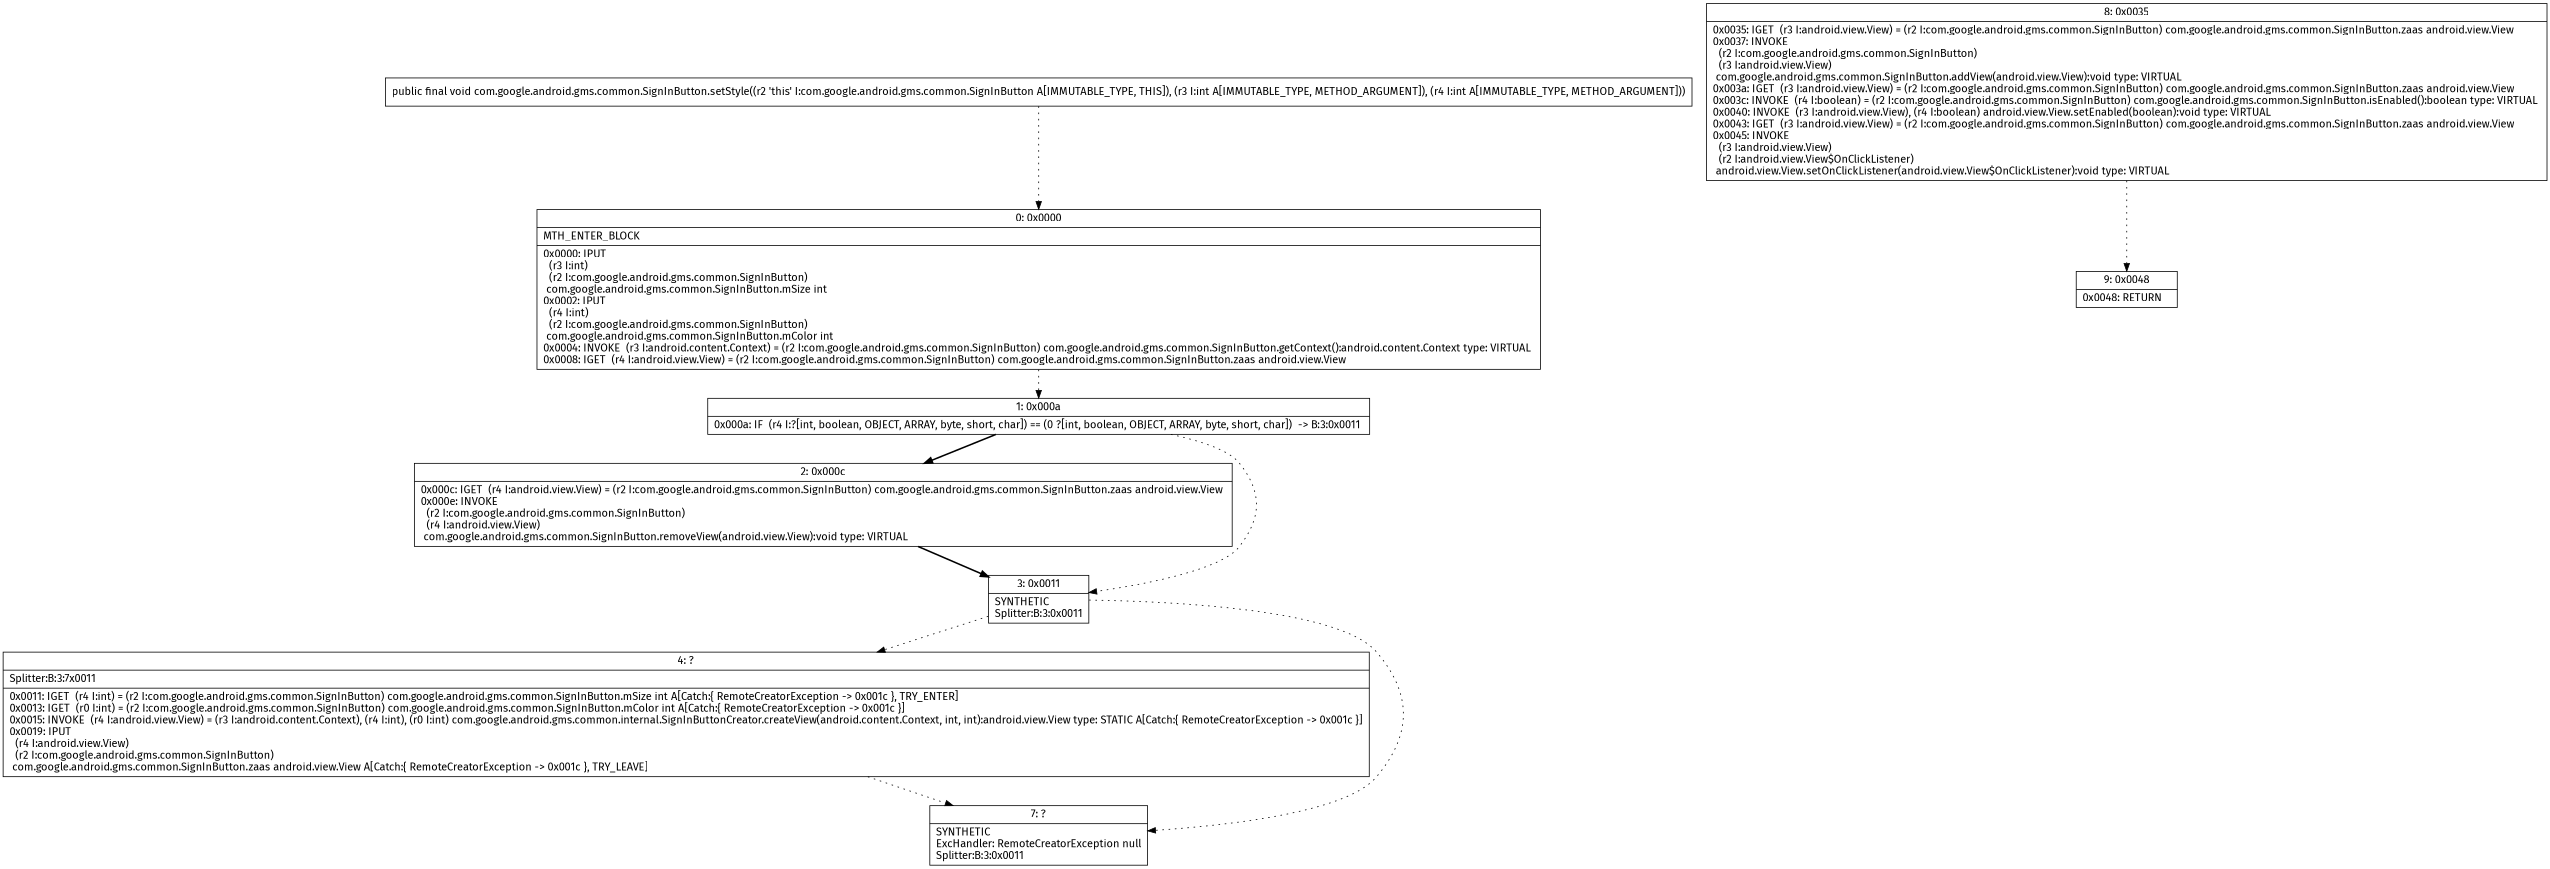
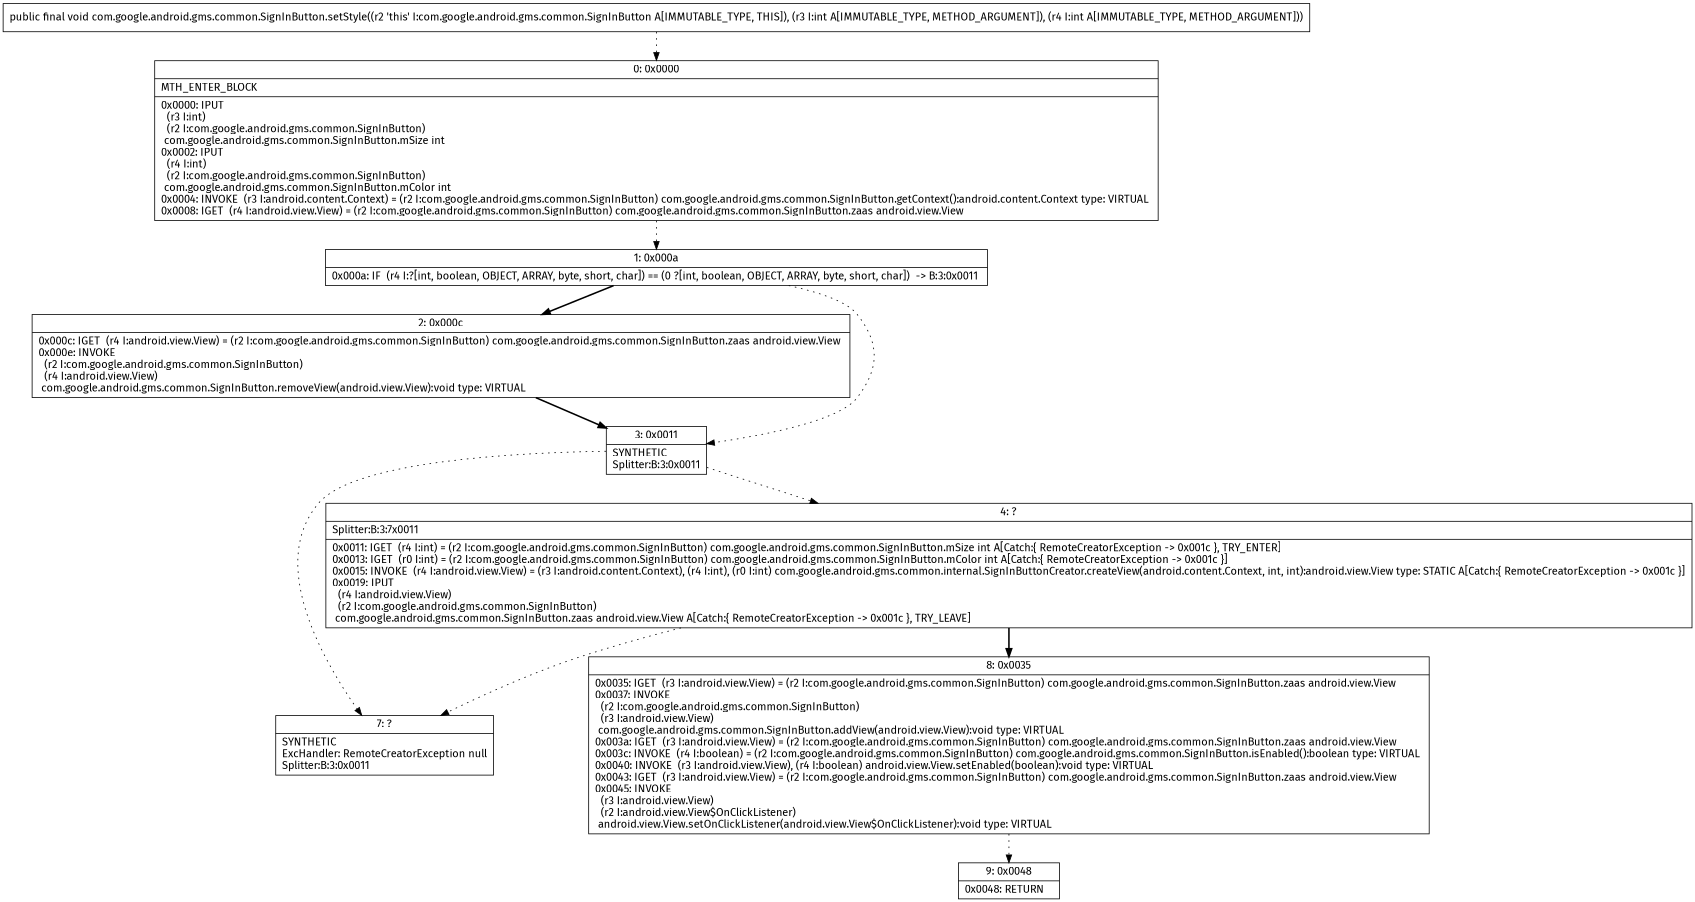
none -> (1009, 638)
